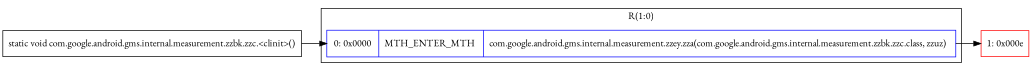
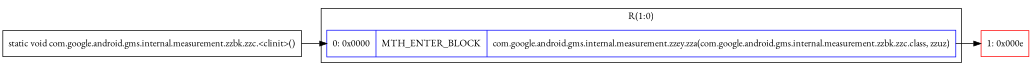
(430, 43) -> (432, 43)
